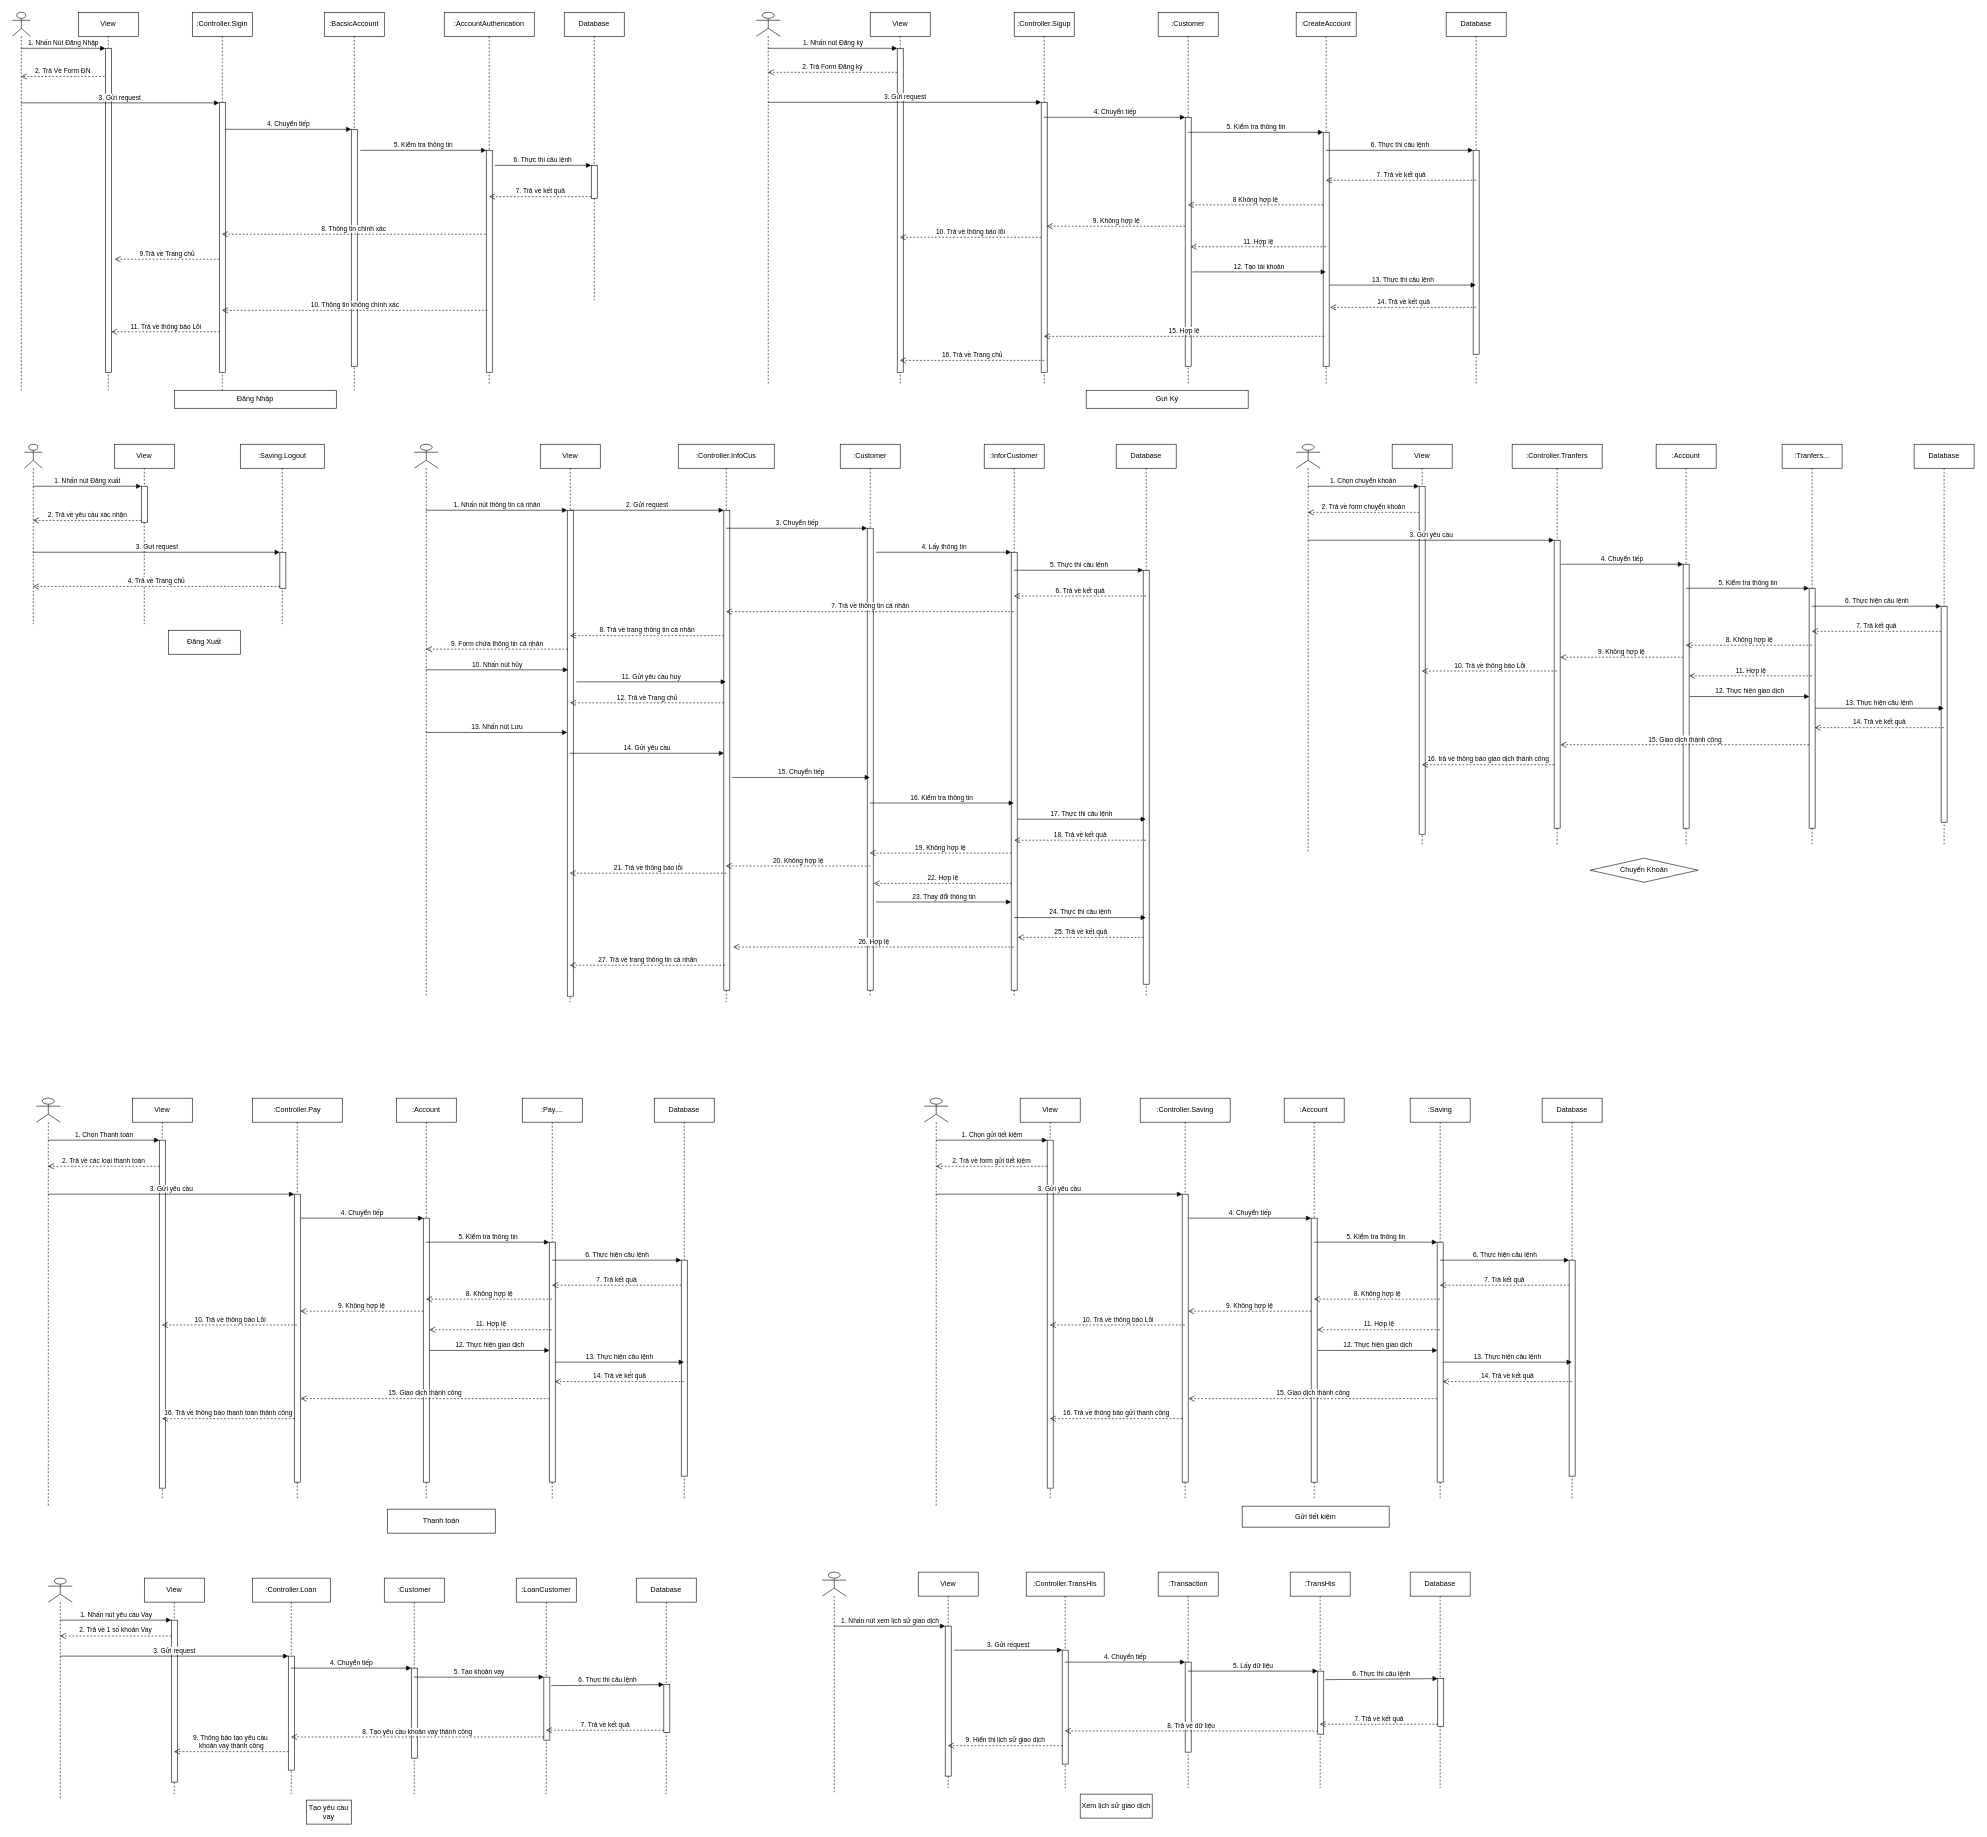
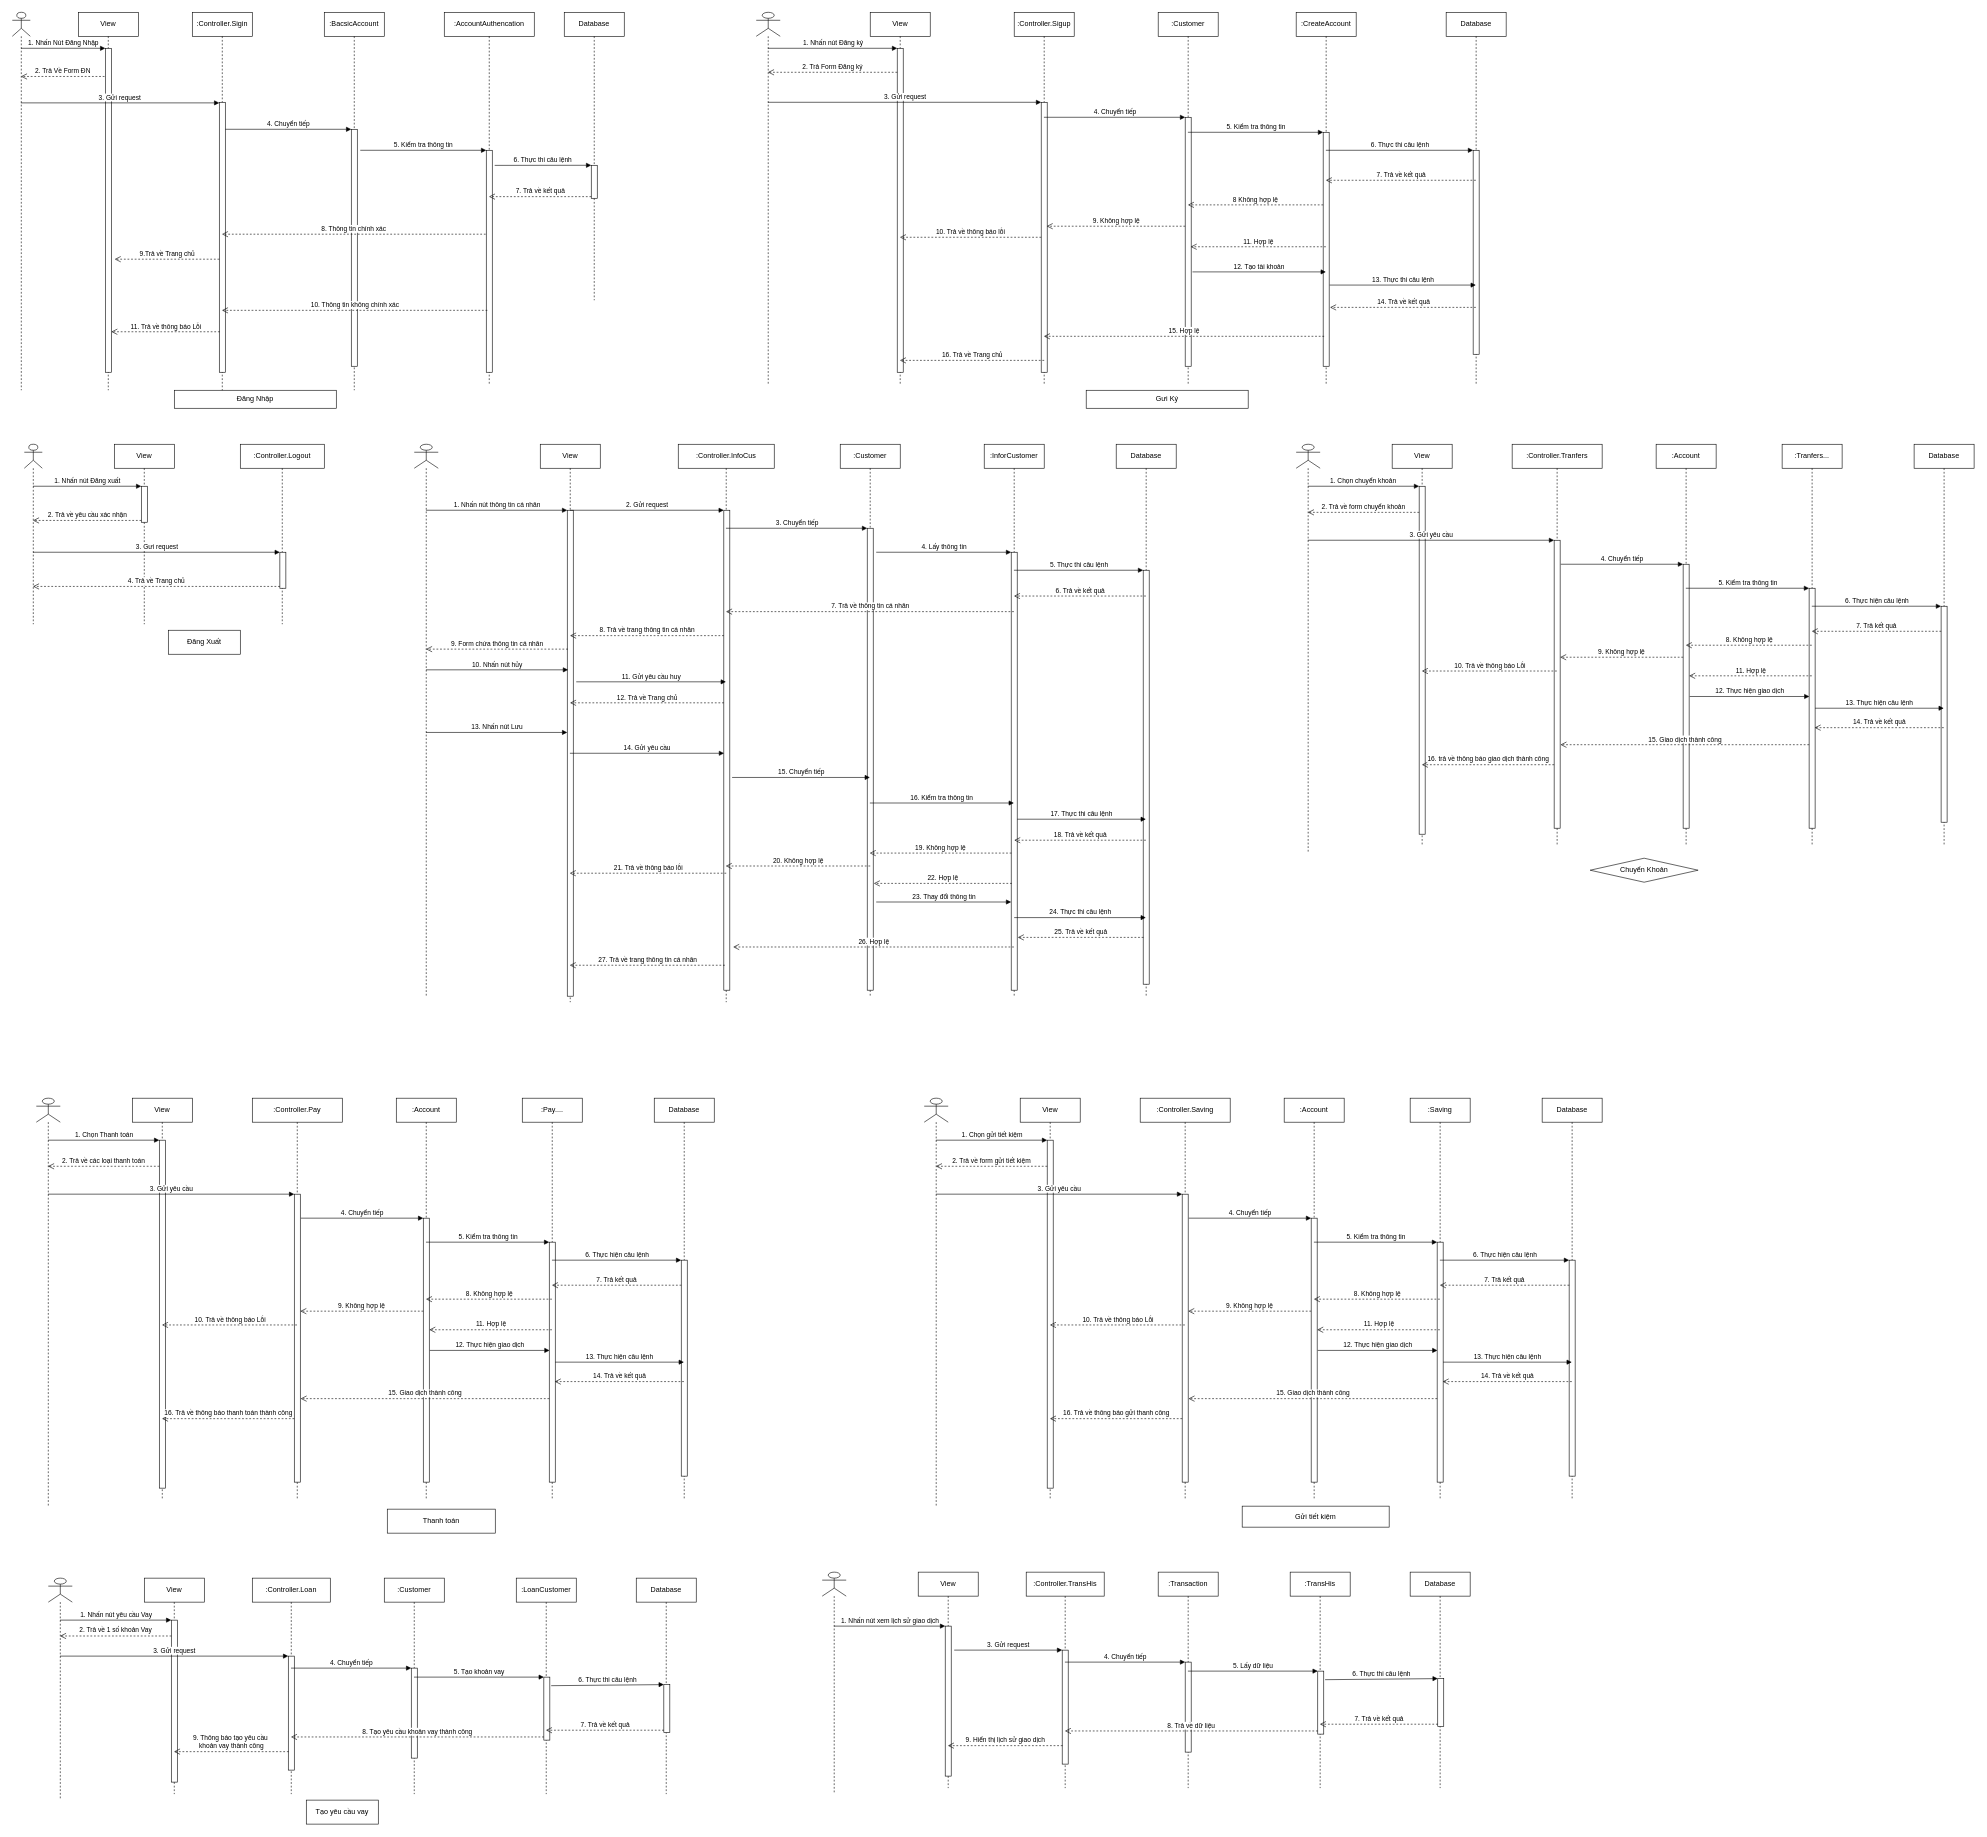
(282, 456) -> (282, 456)
(1116, 1806) -> none
(329, 1812) -> (342, 1812)
